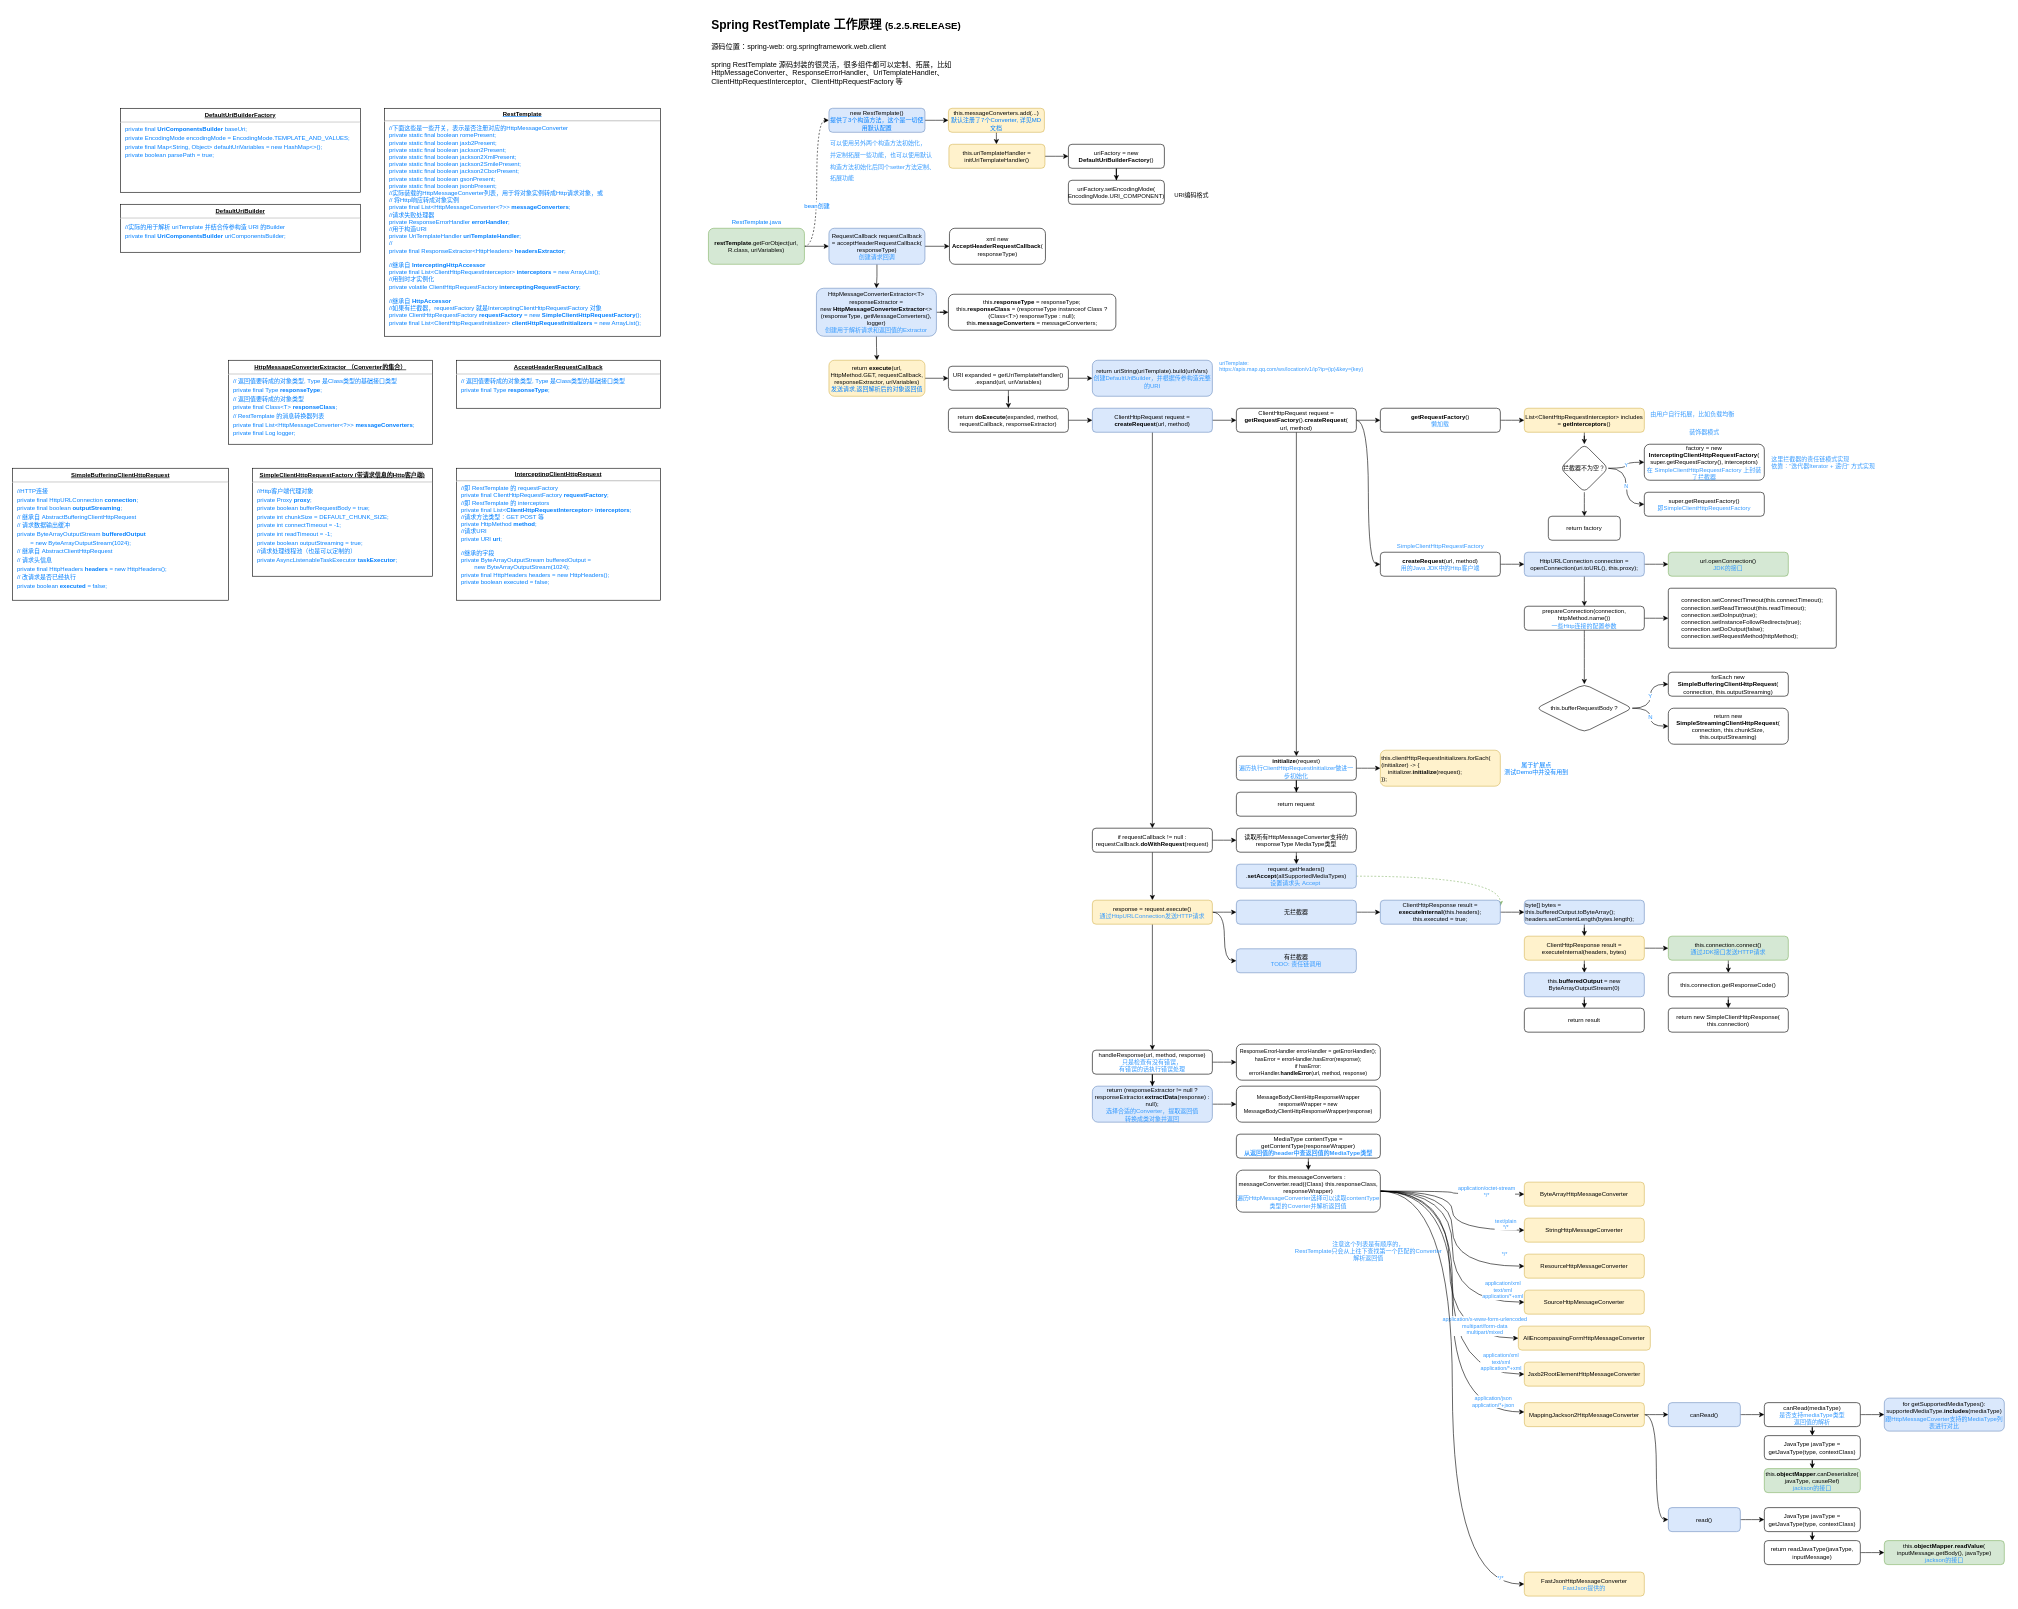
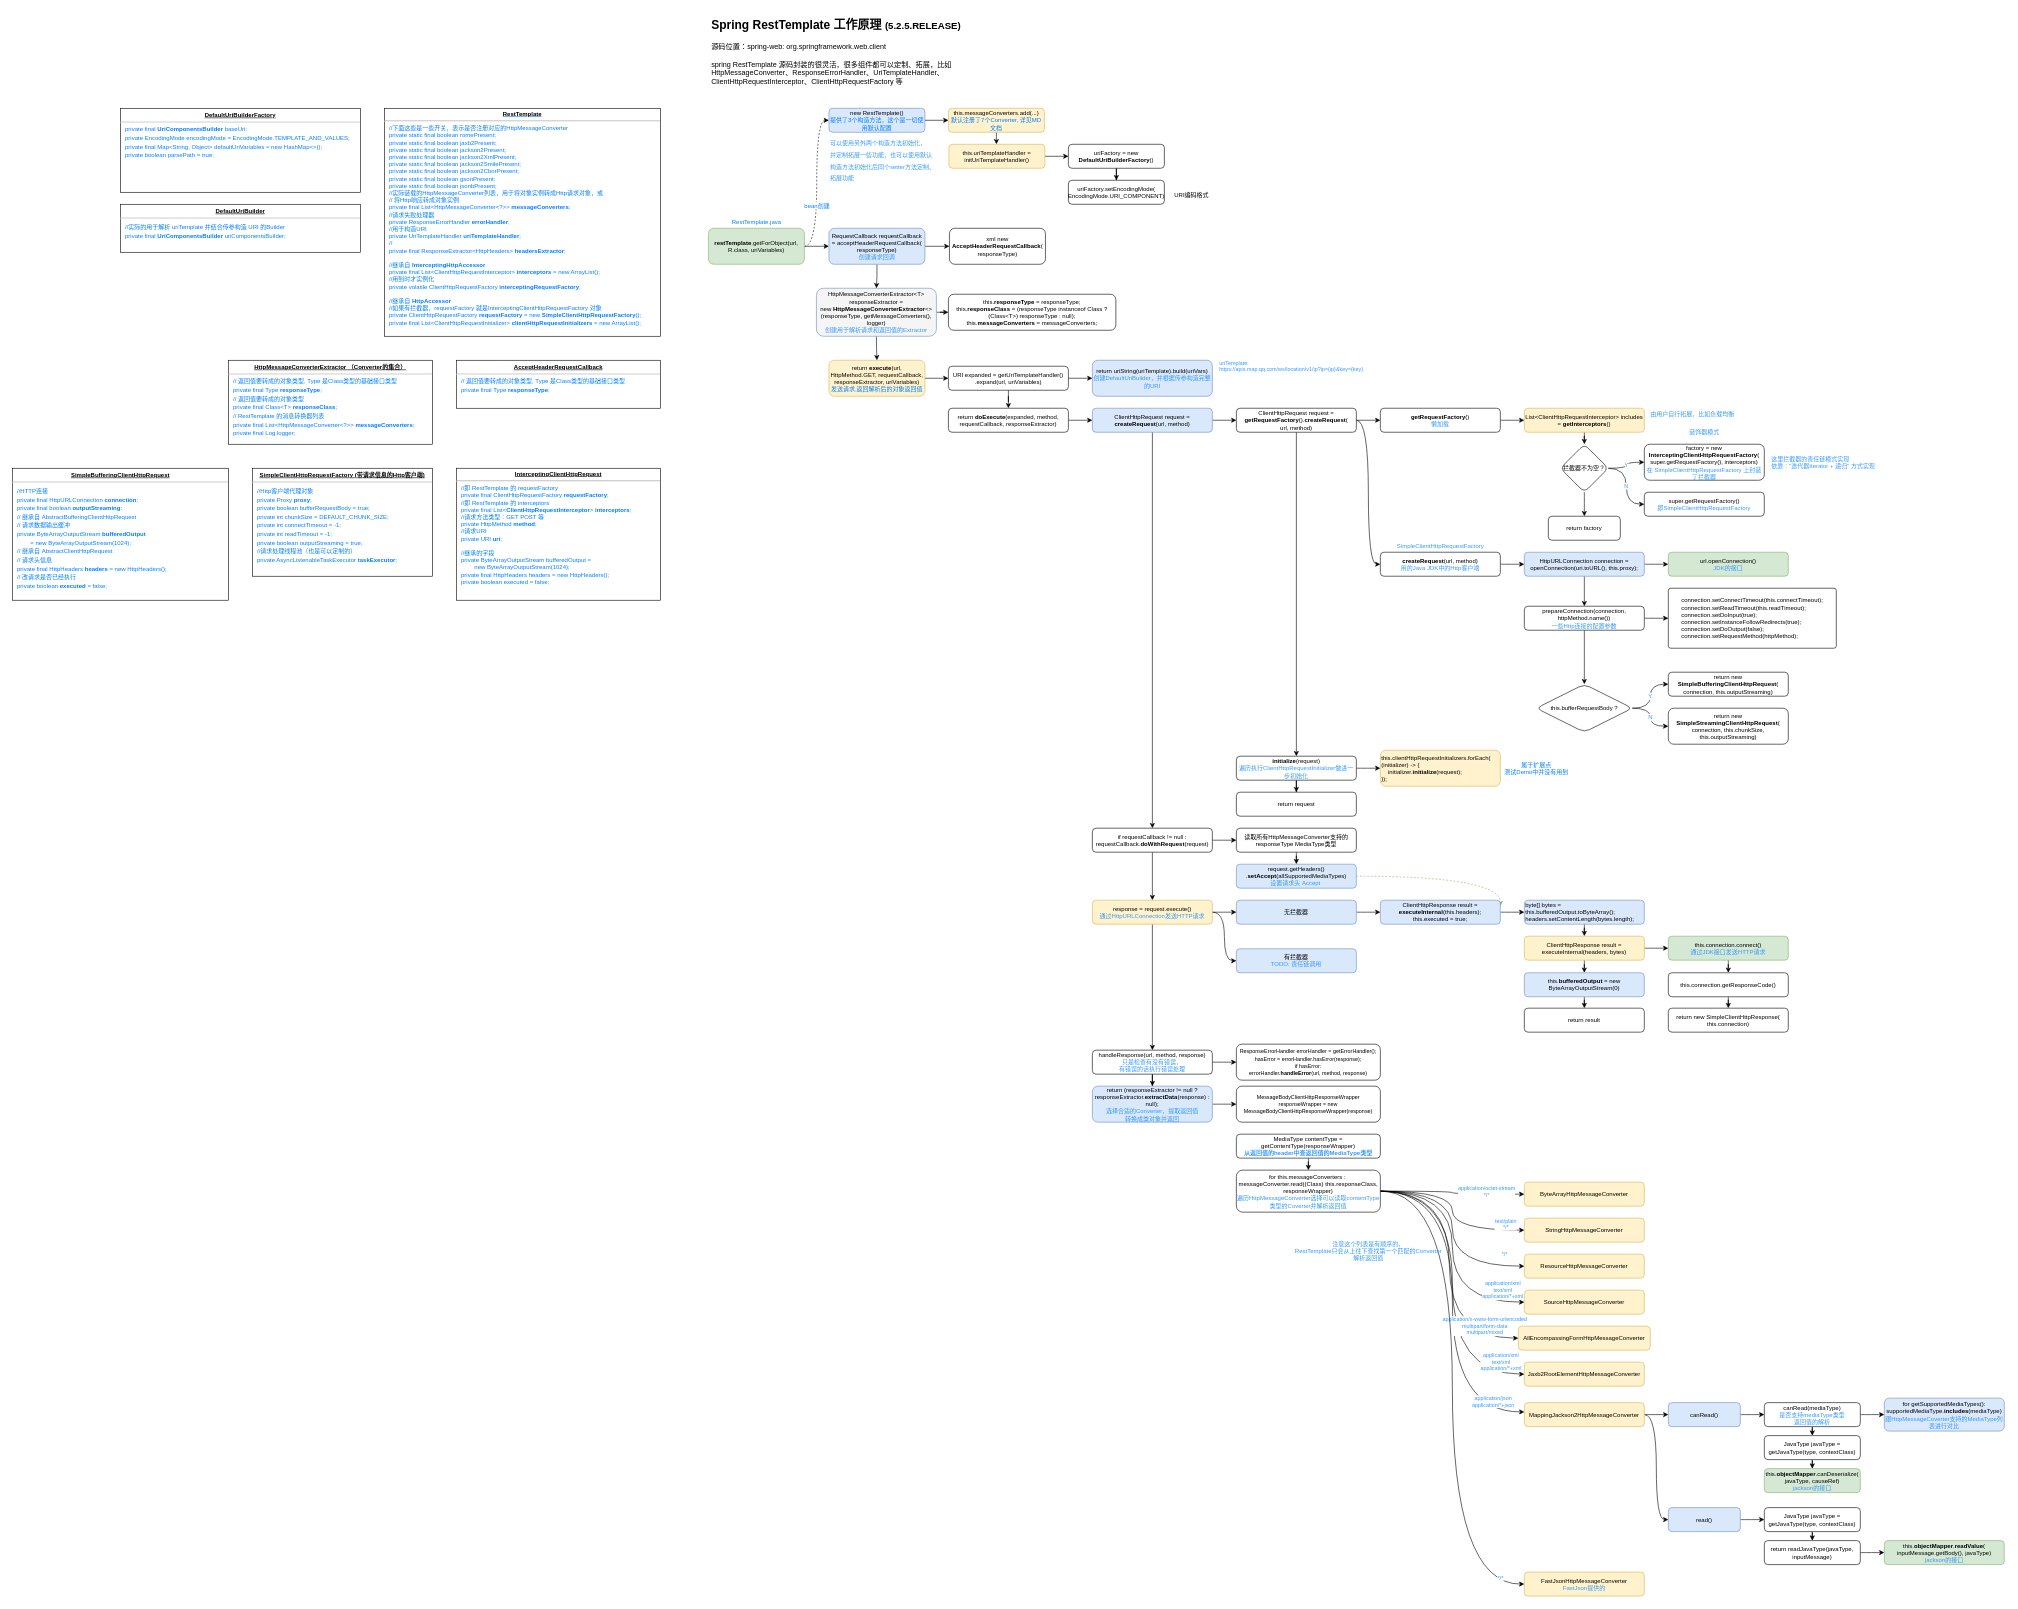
(876, 312) -> (876, 312)
(1728, 684) -> (1728, 684)
